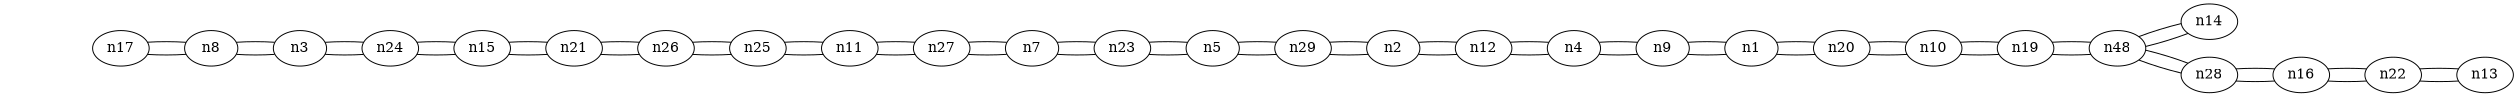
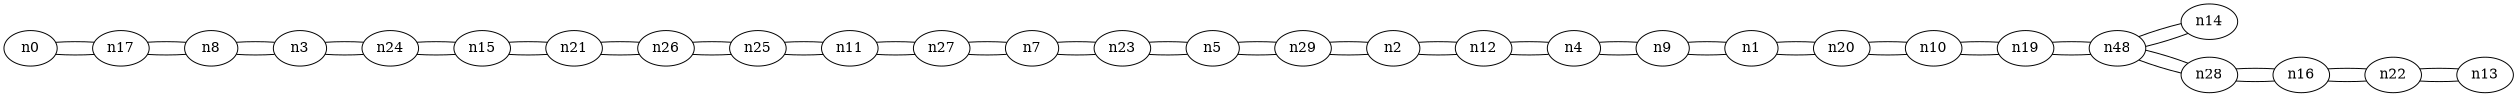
none -> (31, 48)
